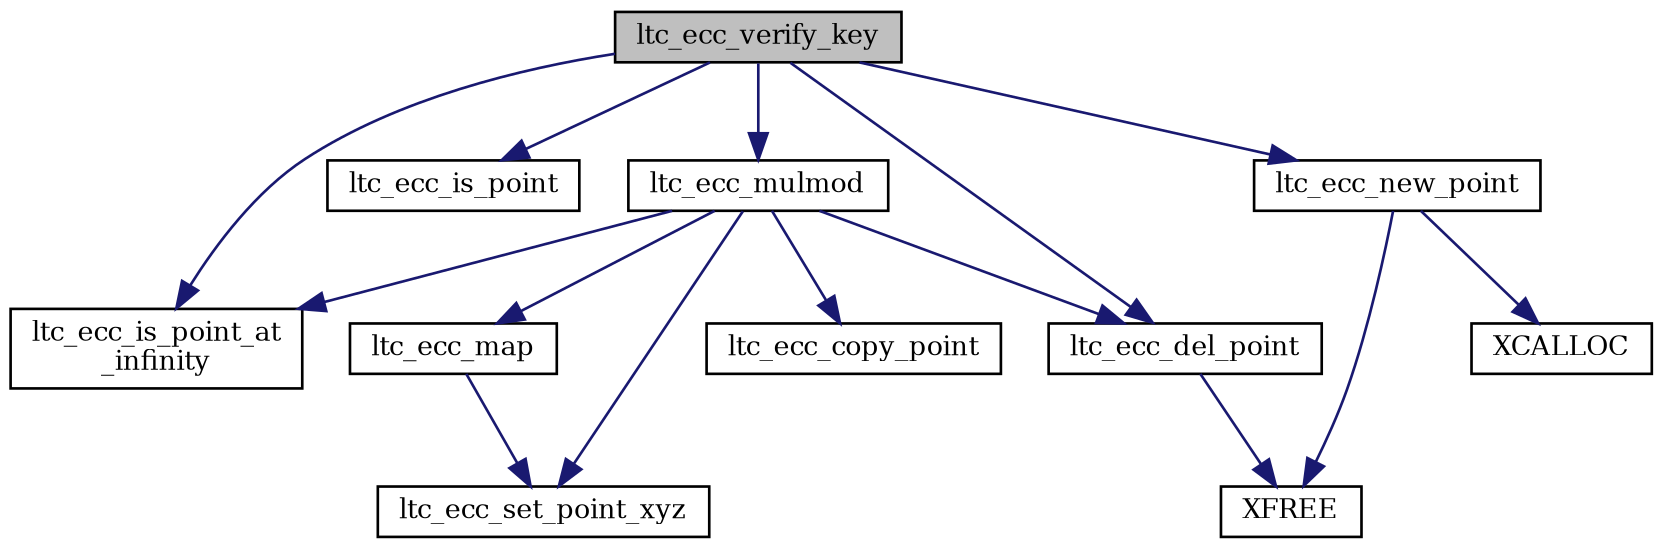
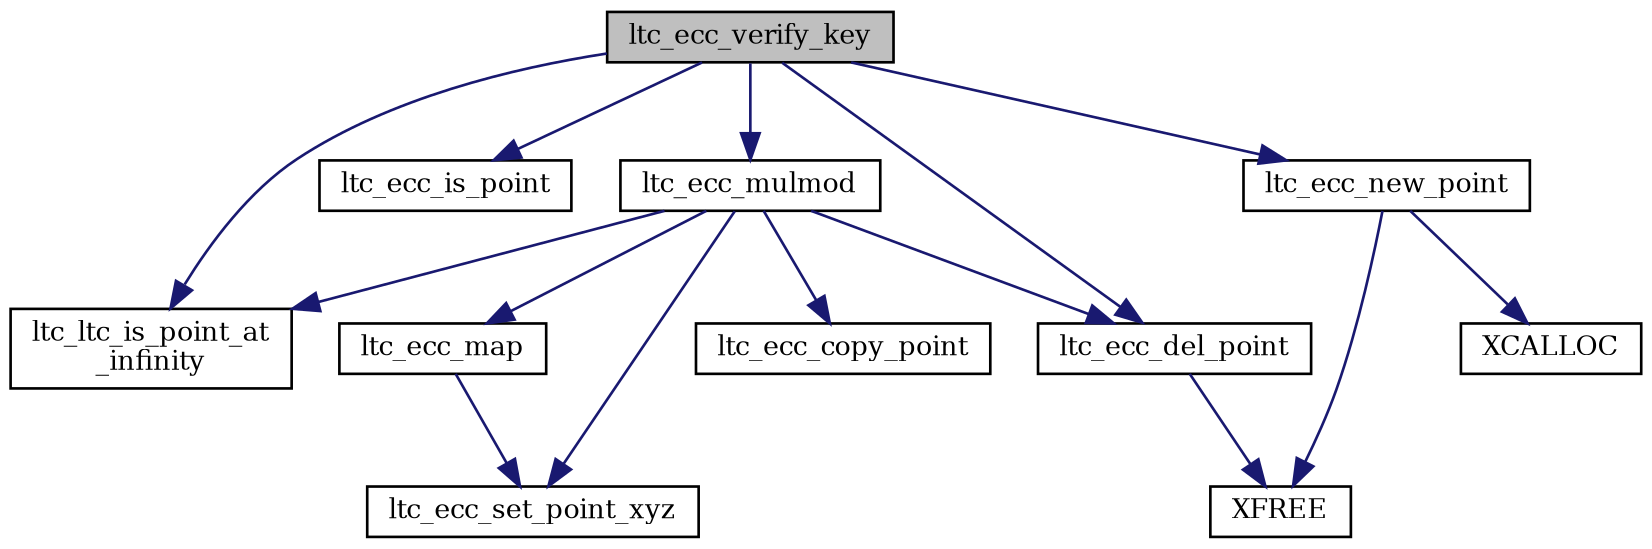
(156, 349) -> (151, 349)
